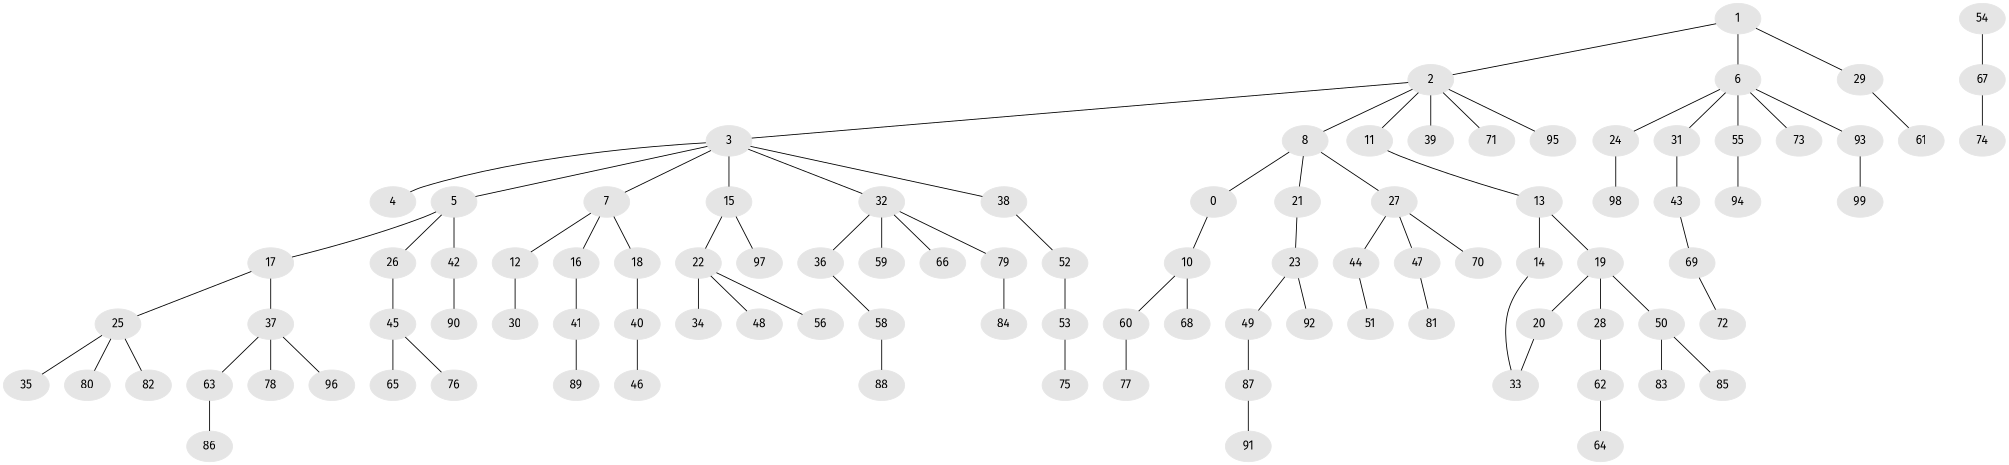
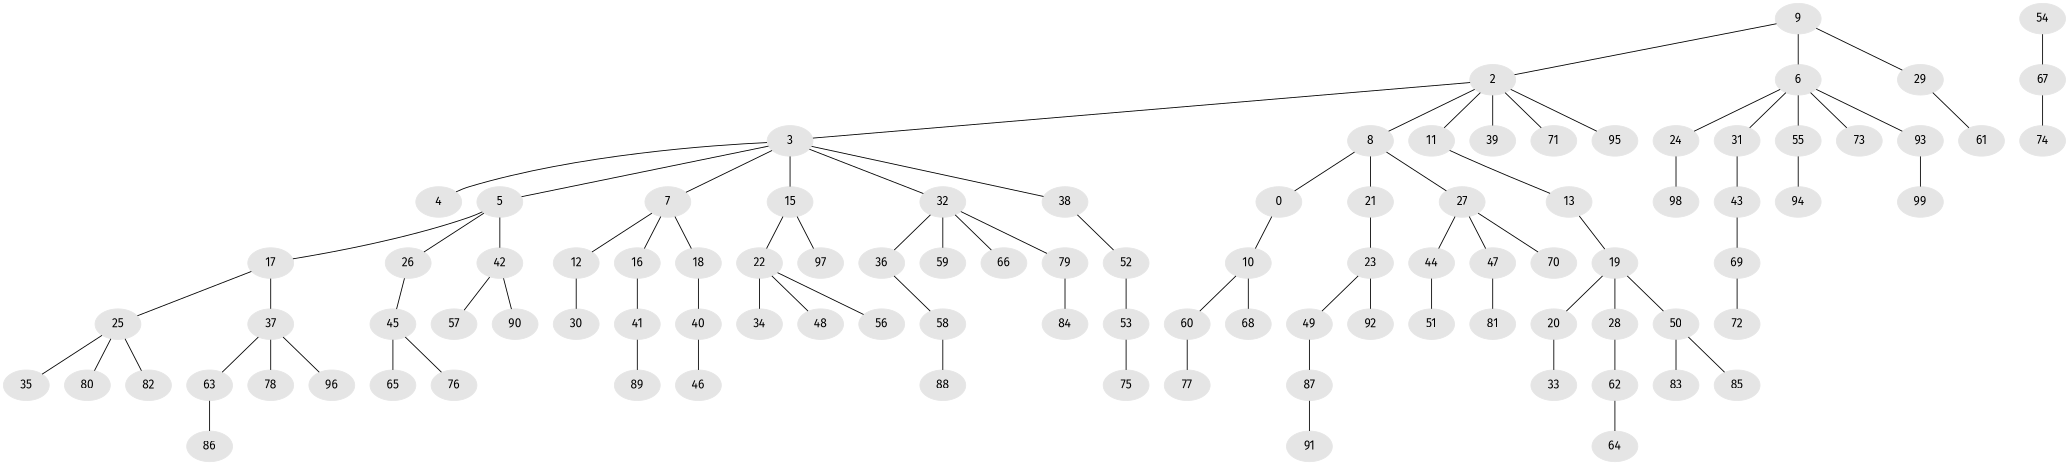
(1738, 19) -> (1798, 19)
(1539, 263) -> none
none -> (454, 324)
